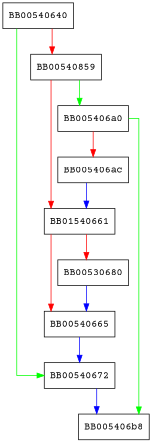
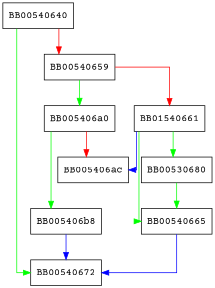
(66, 67) -> (80, 67)
(86, 192) -> (137, 151)
(86, 243) -> (173, 141)
(51, 269) -> (139, 177)
(86, 295) -> (177, 192)
(97, 398) -> (66, 243)
